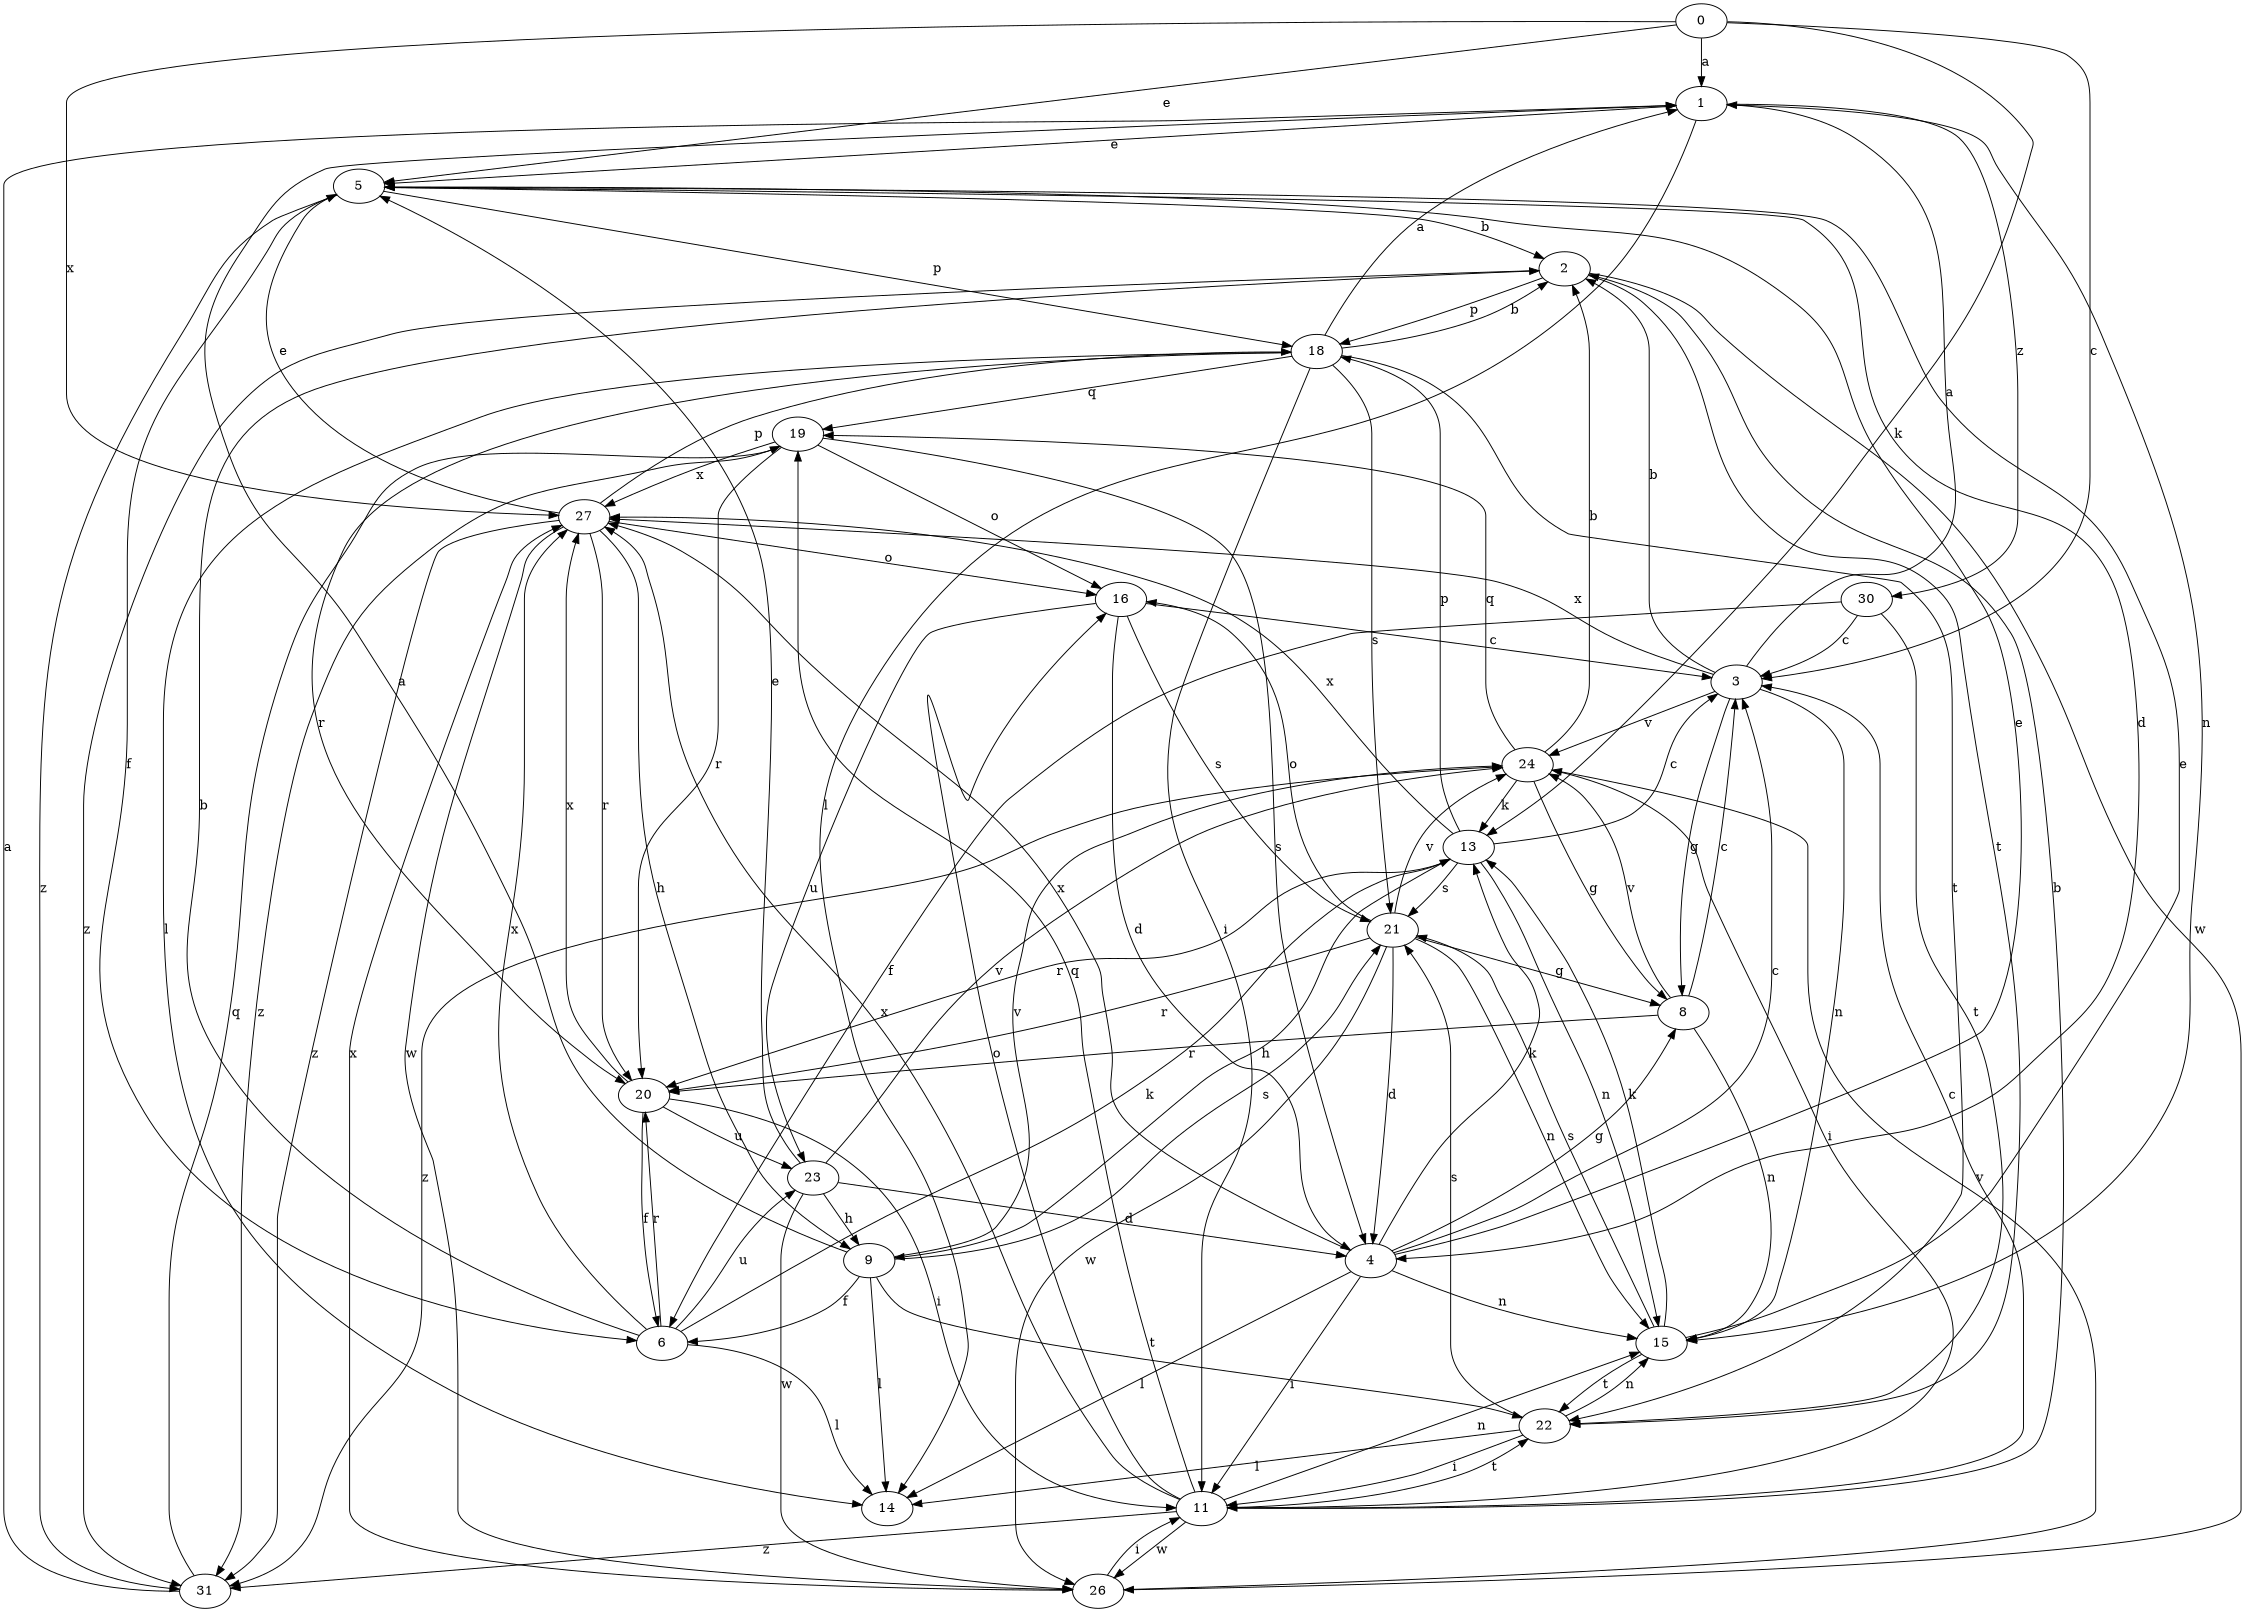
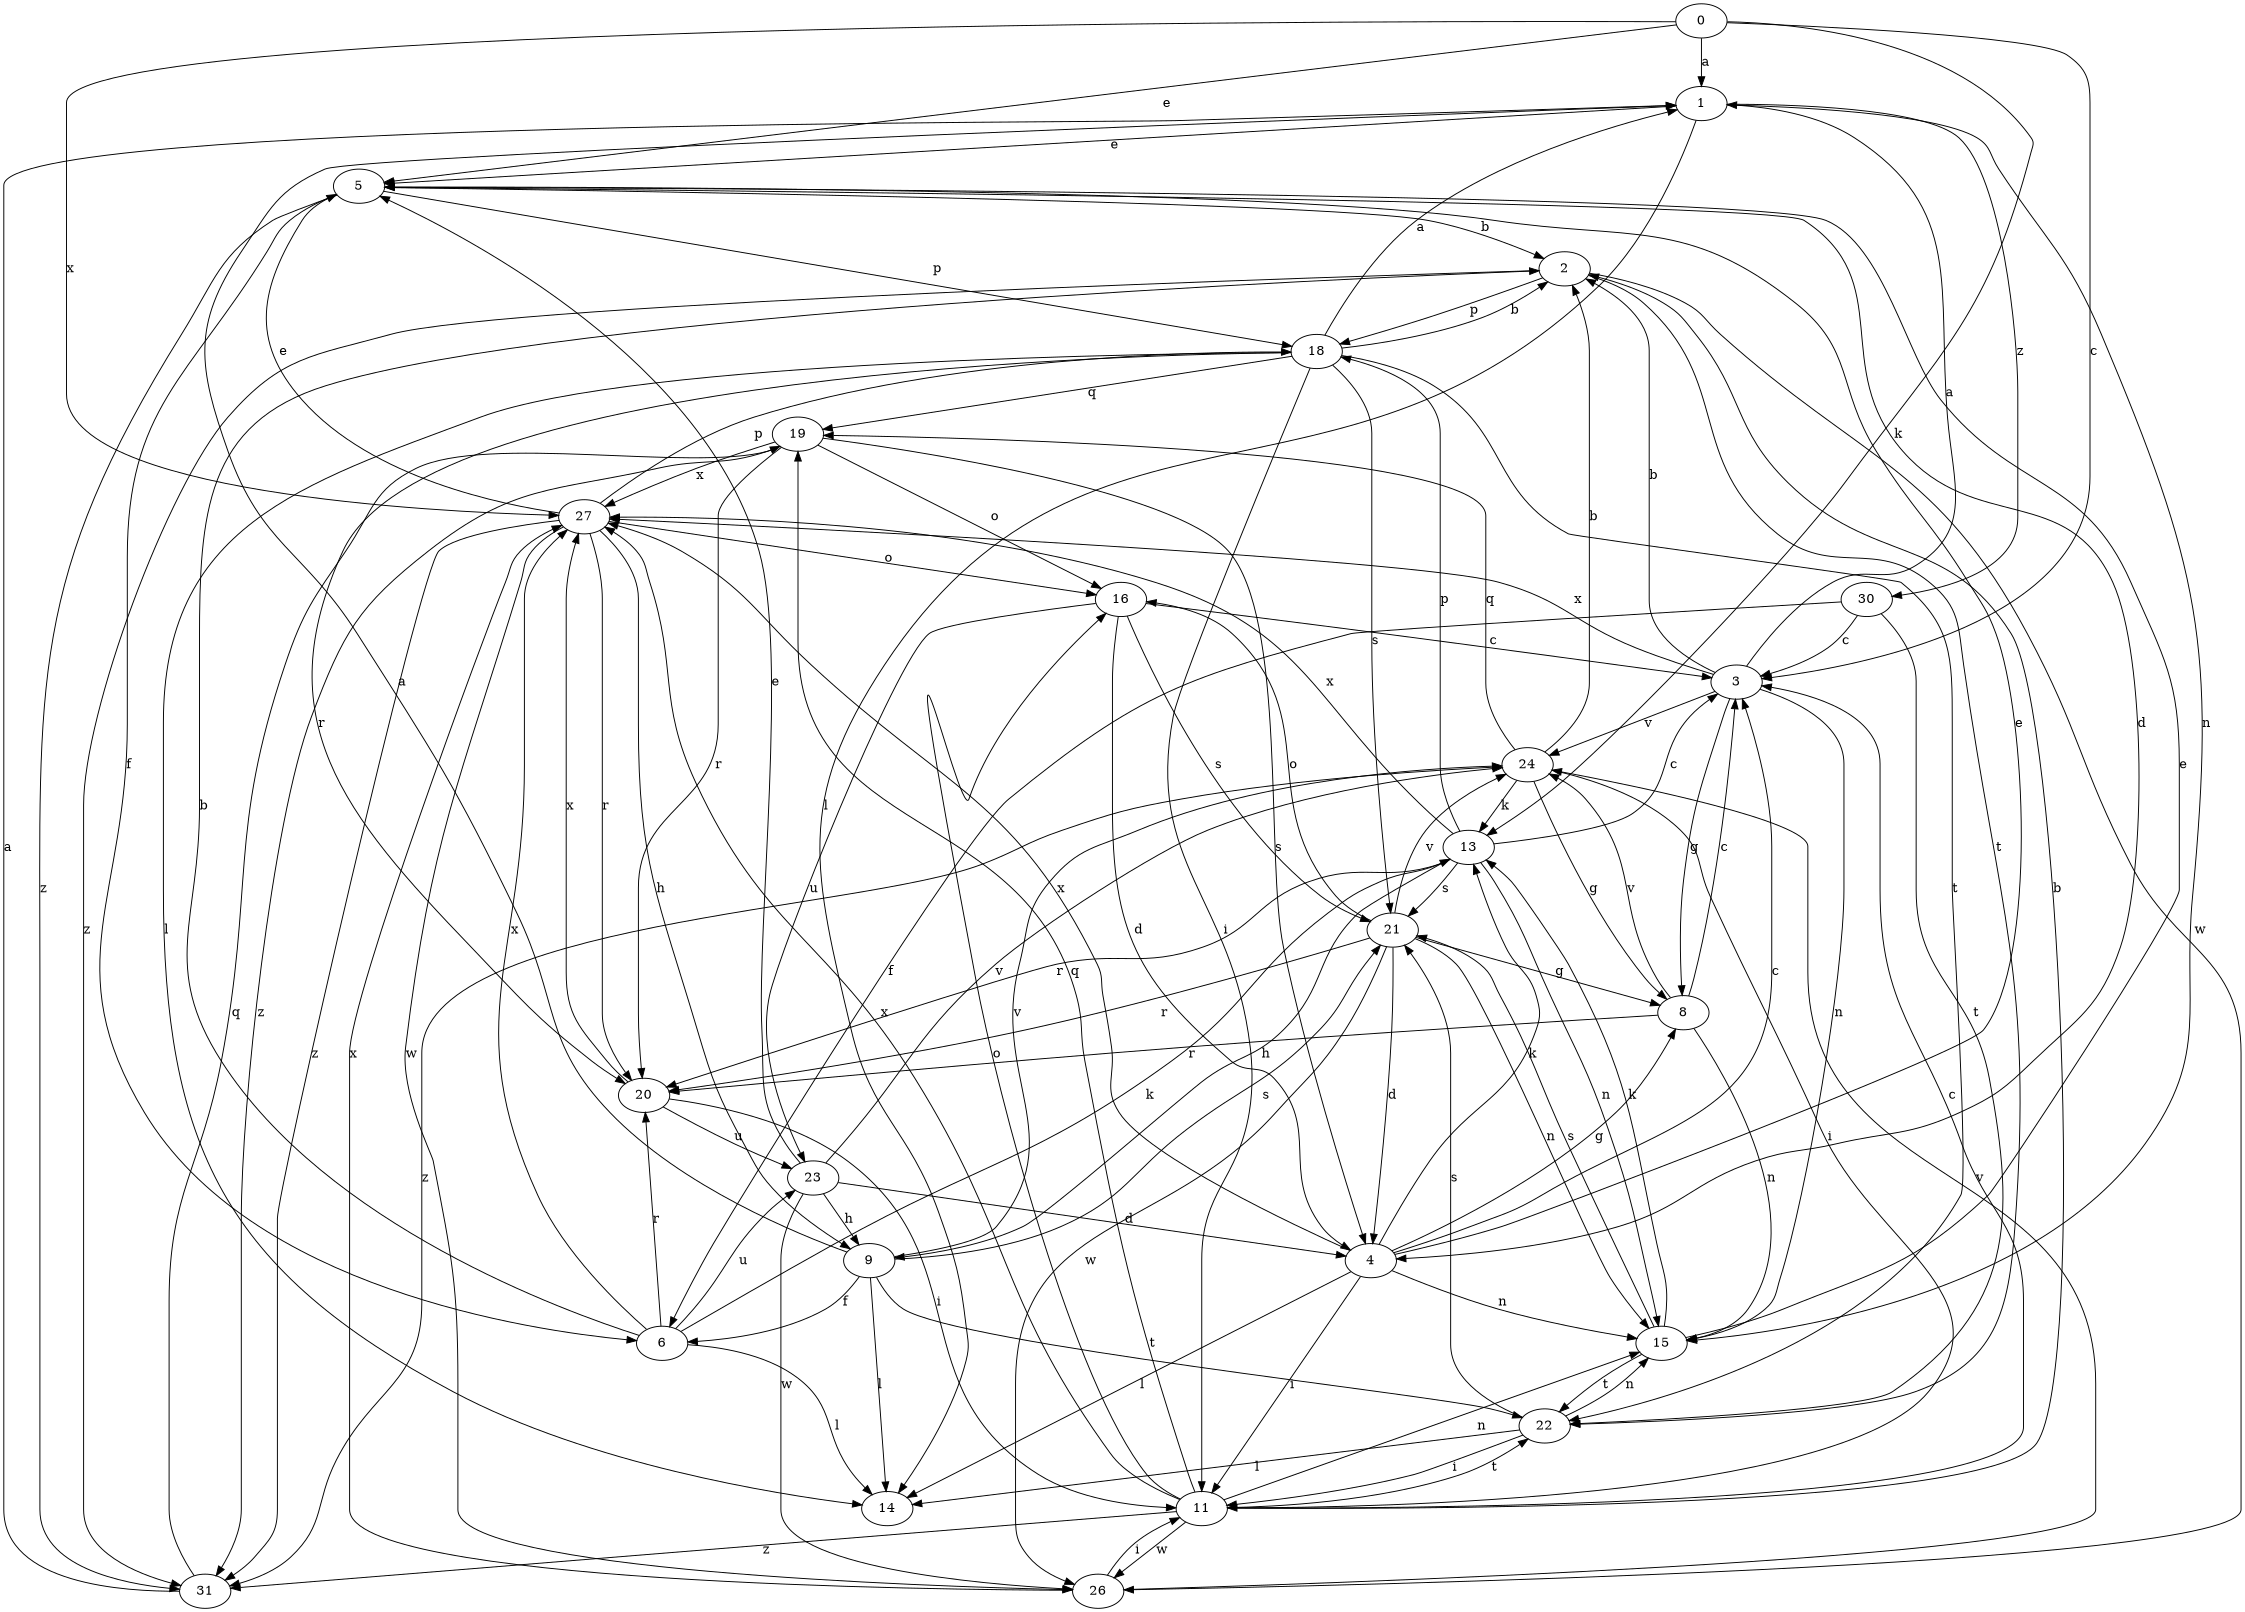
(642, 1215) -> none
